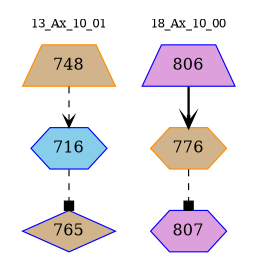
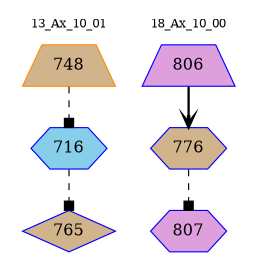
(69, 101) -> (69, 101)
(189, 148) -> (189, 148)
